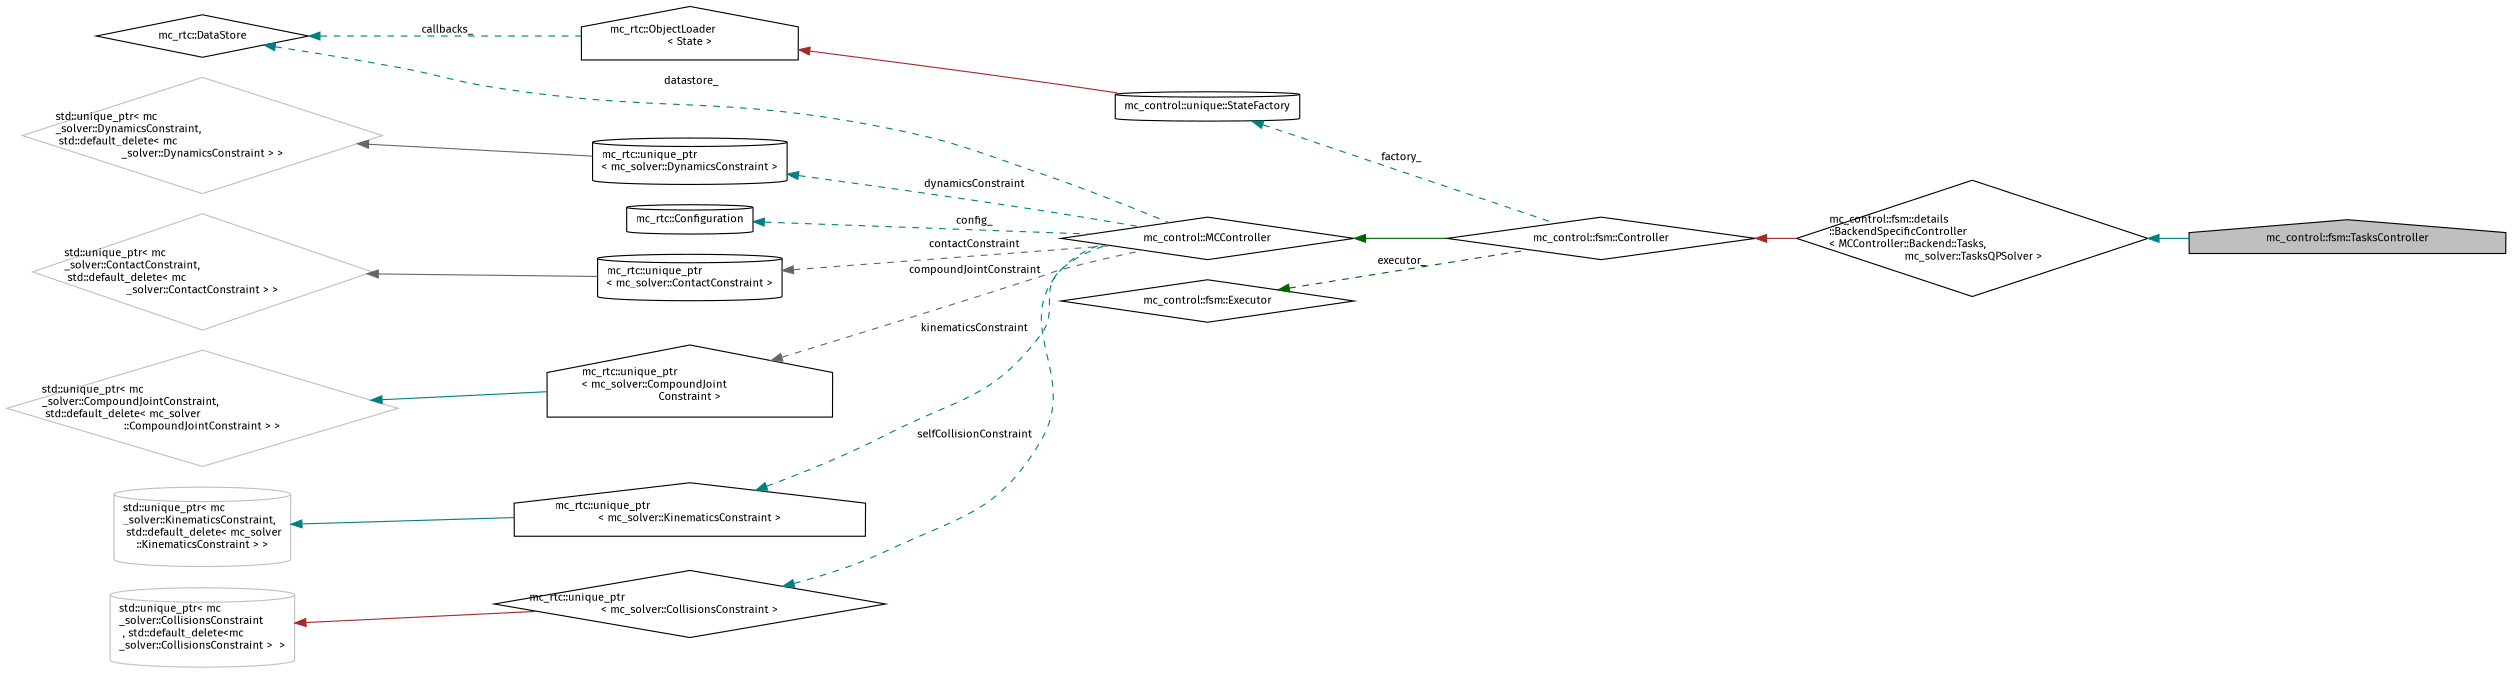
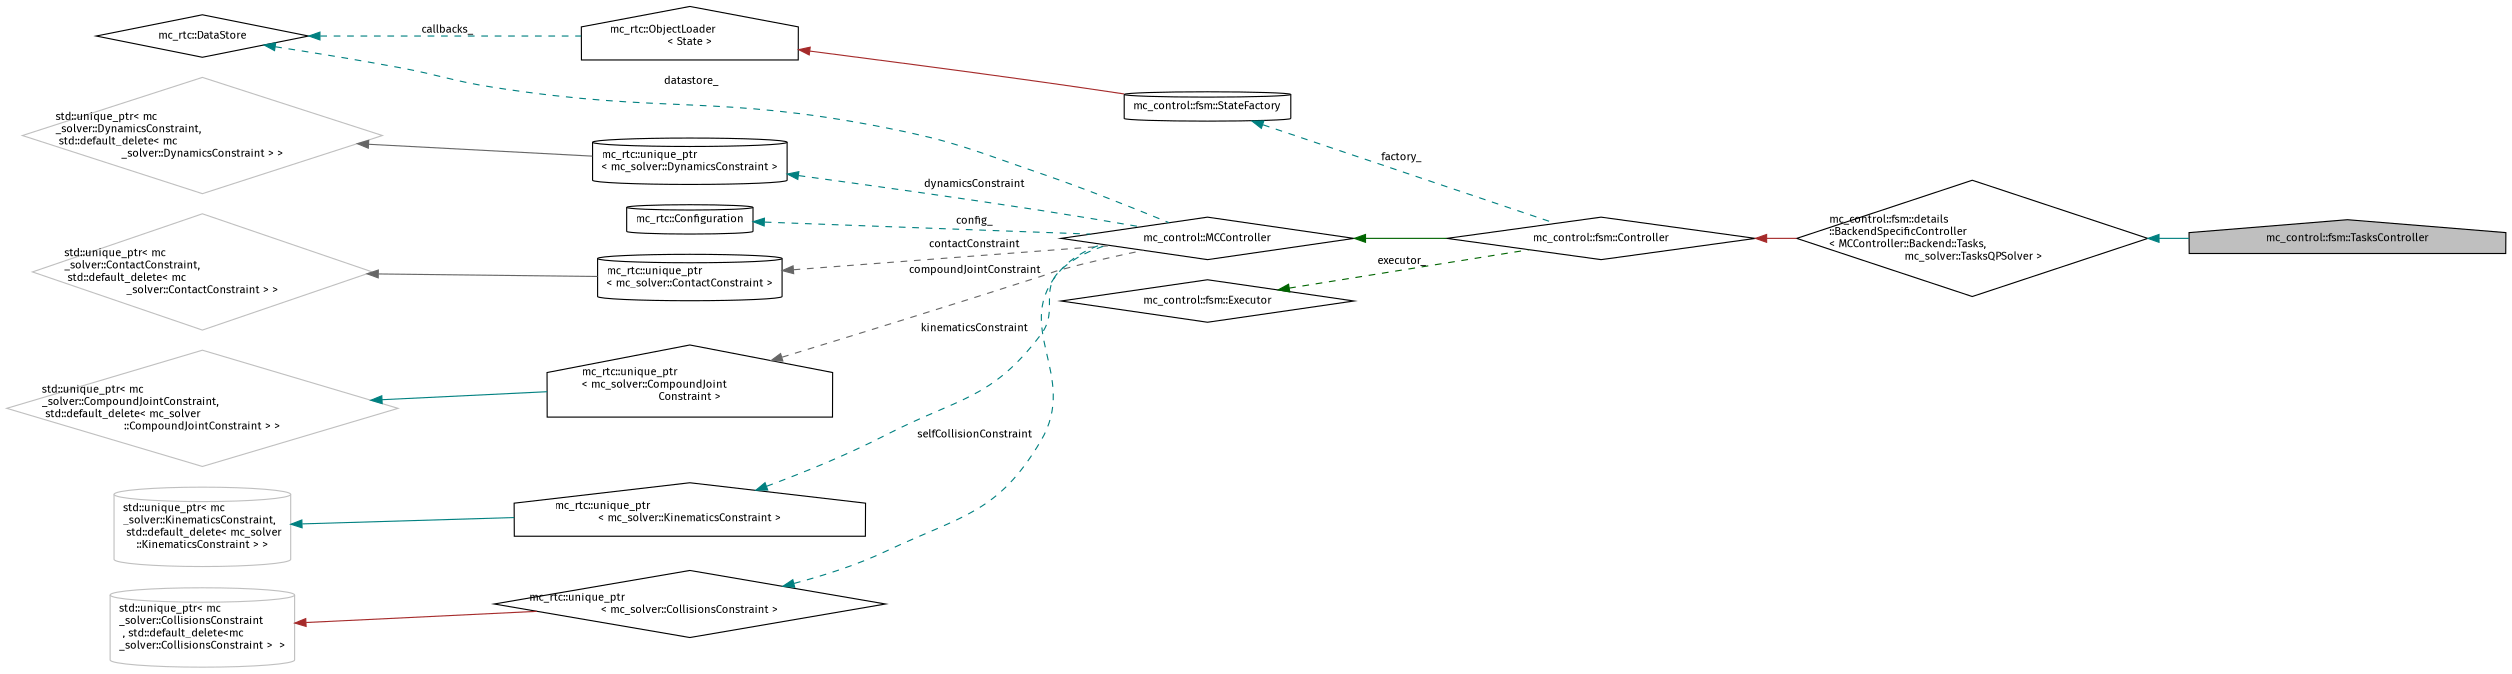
(1208, 106) -> (1208, 106)
